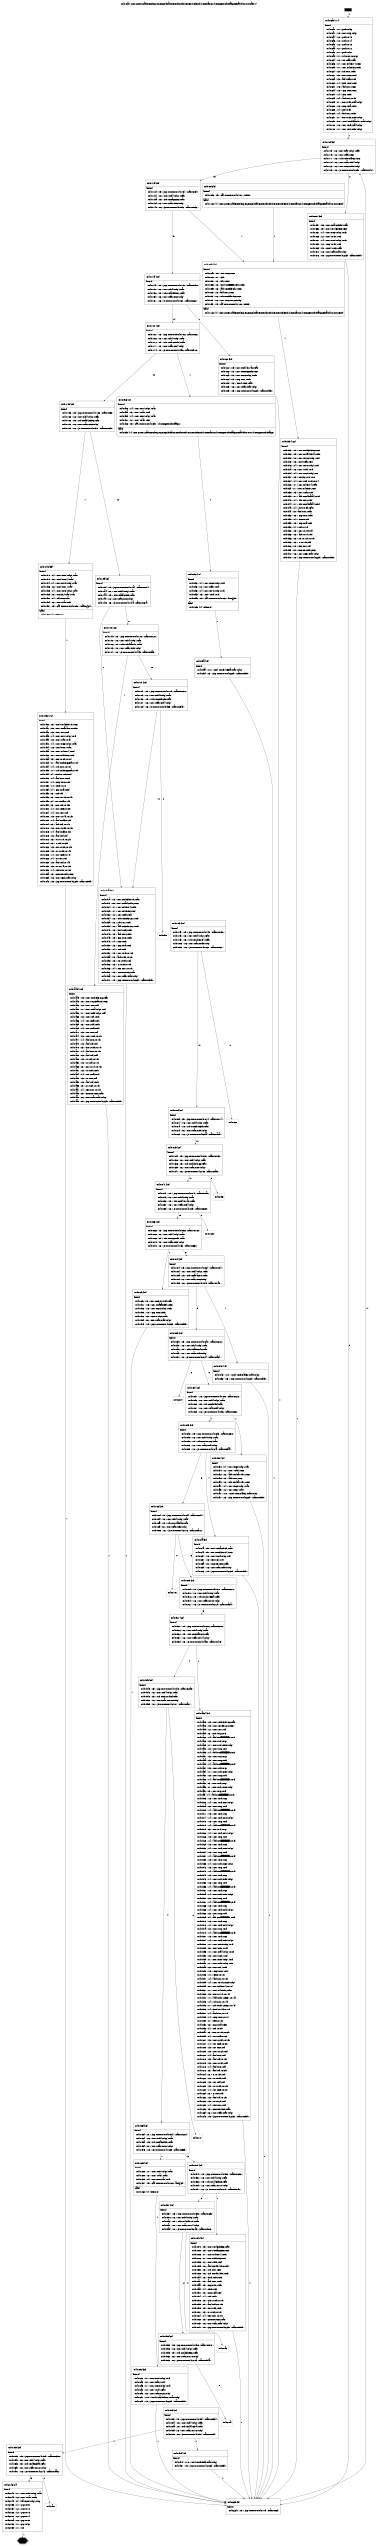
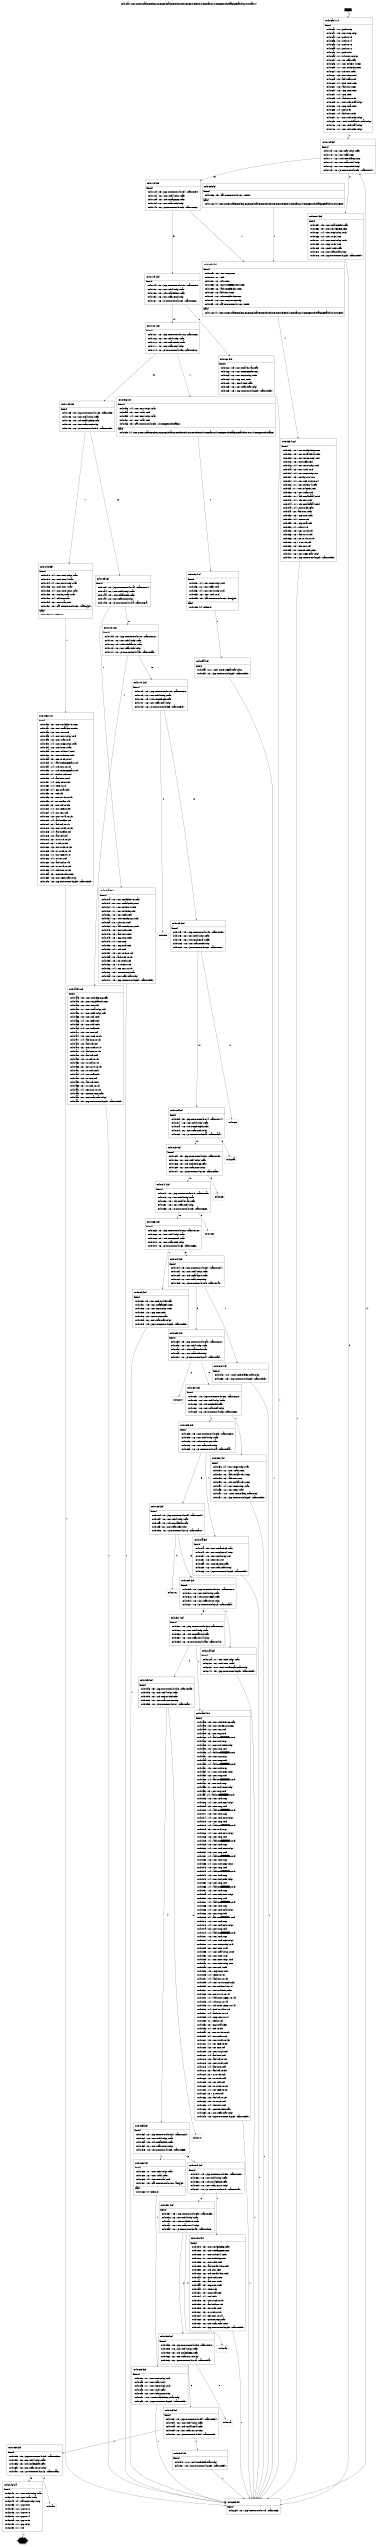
(145, 798) -> (182, 814)
none -> (230, 1160)
none -> (228, 1661)
none -> (189, 2385)
